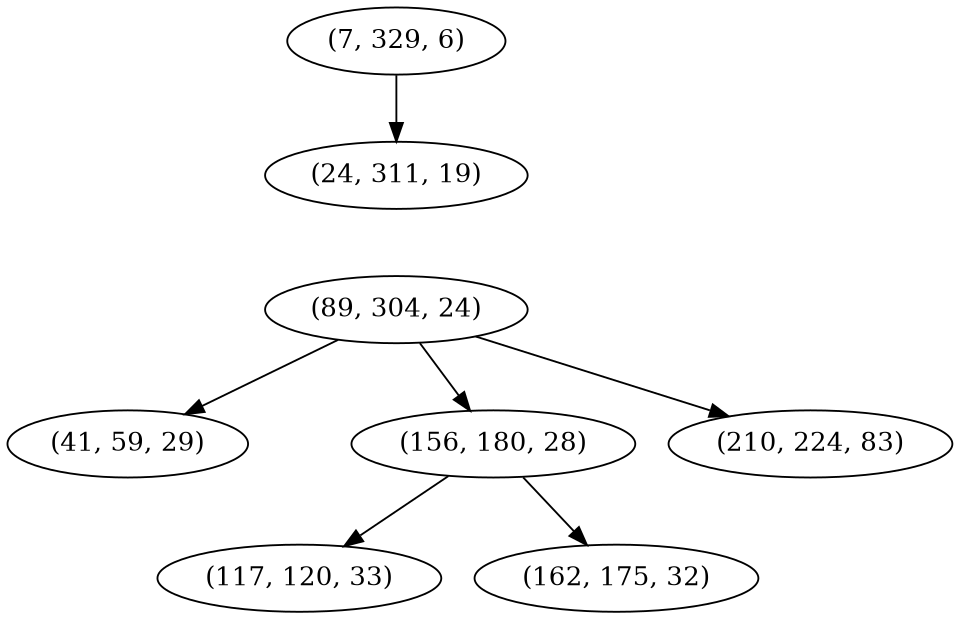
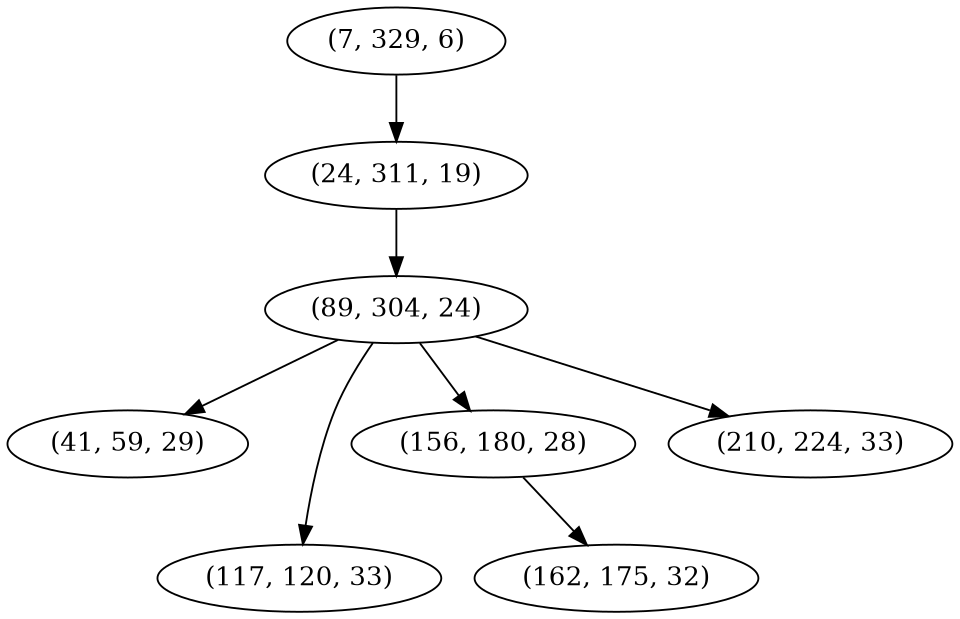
none -> (396, 233)
(810, 444) -> (810, 444)
(404, 506) -> (328, 430)
